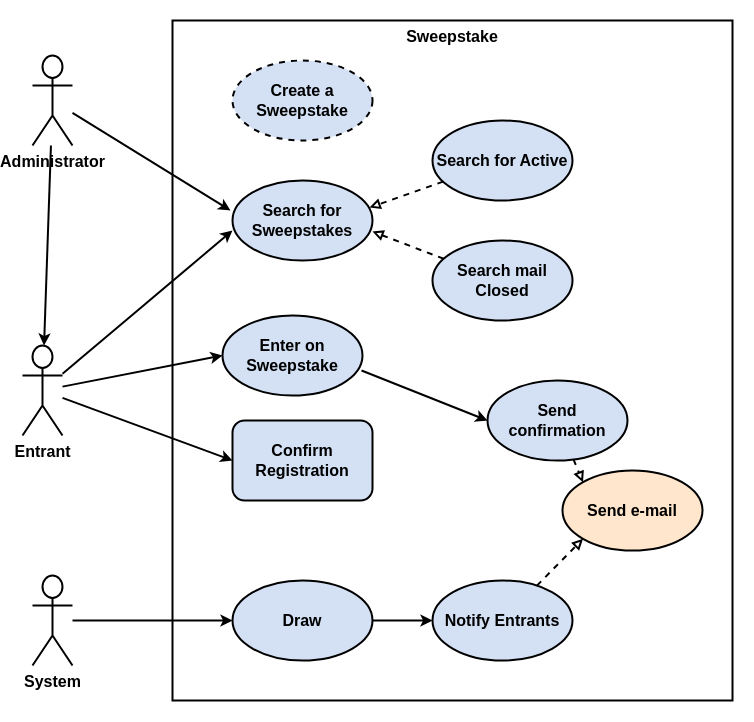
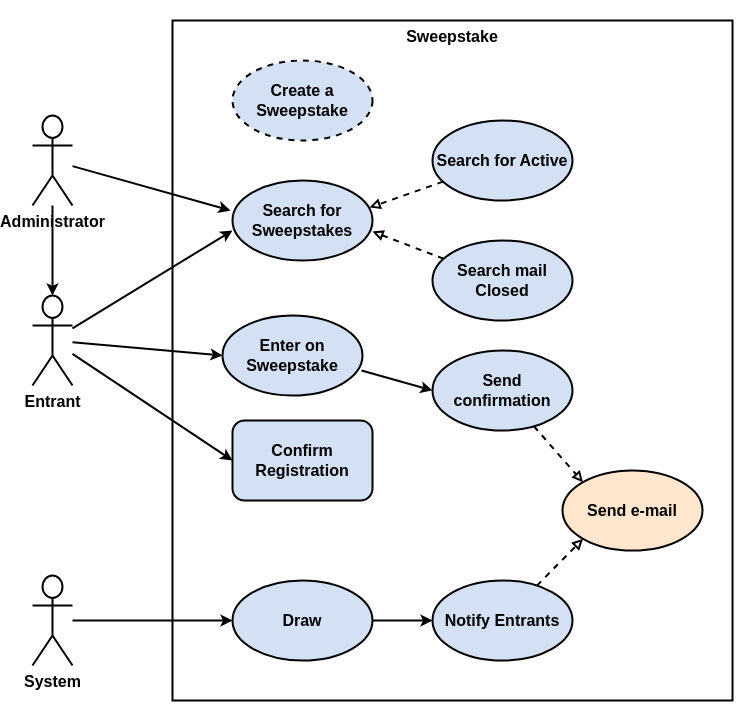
(53, 101) -> (53, 161)
(43, 391) -> (53, 341)
(558, 421) -> (503, 391)
